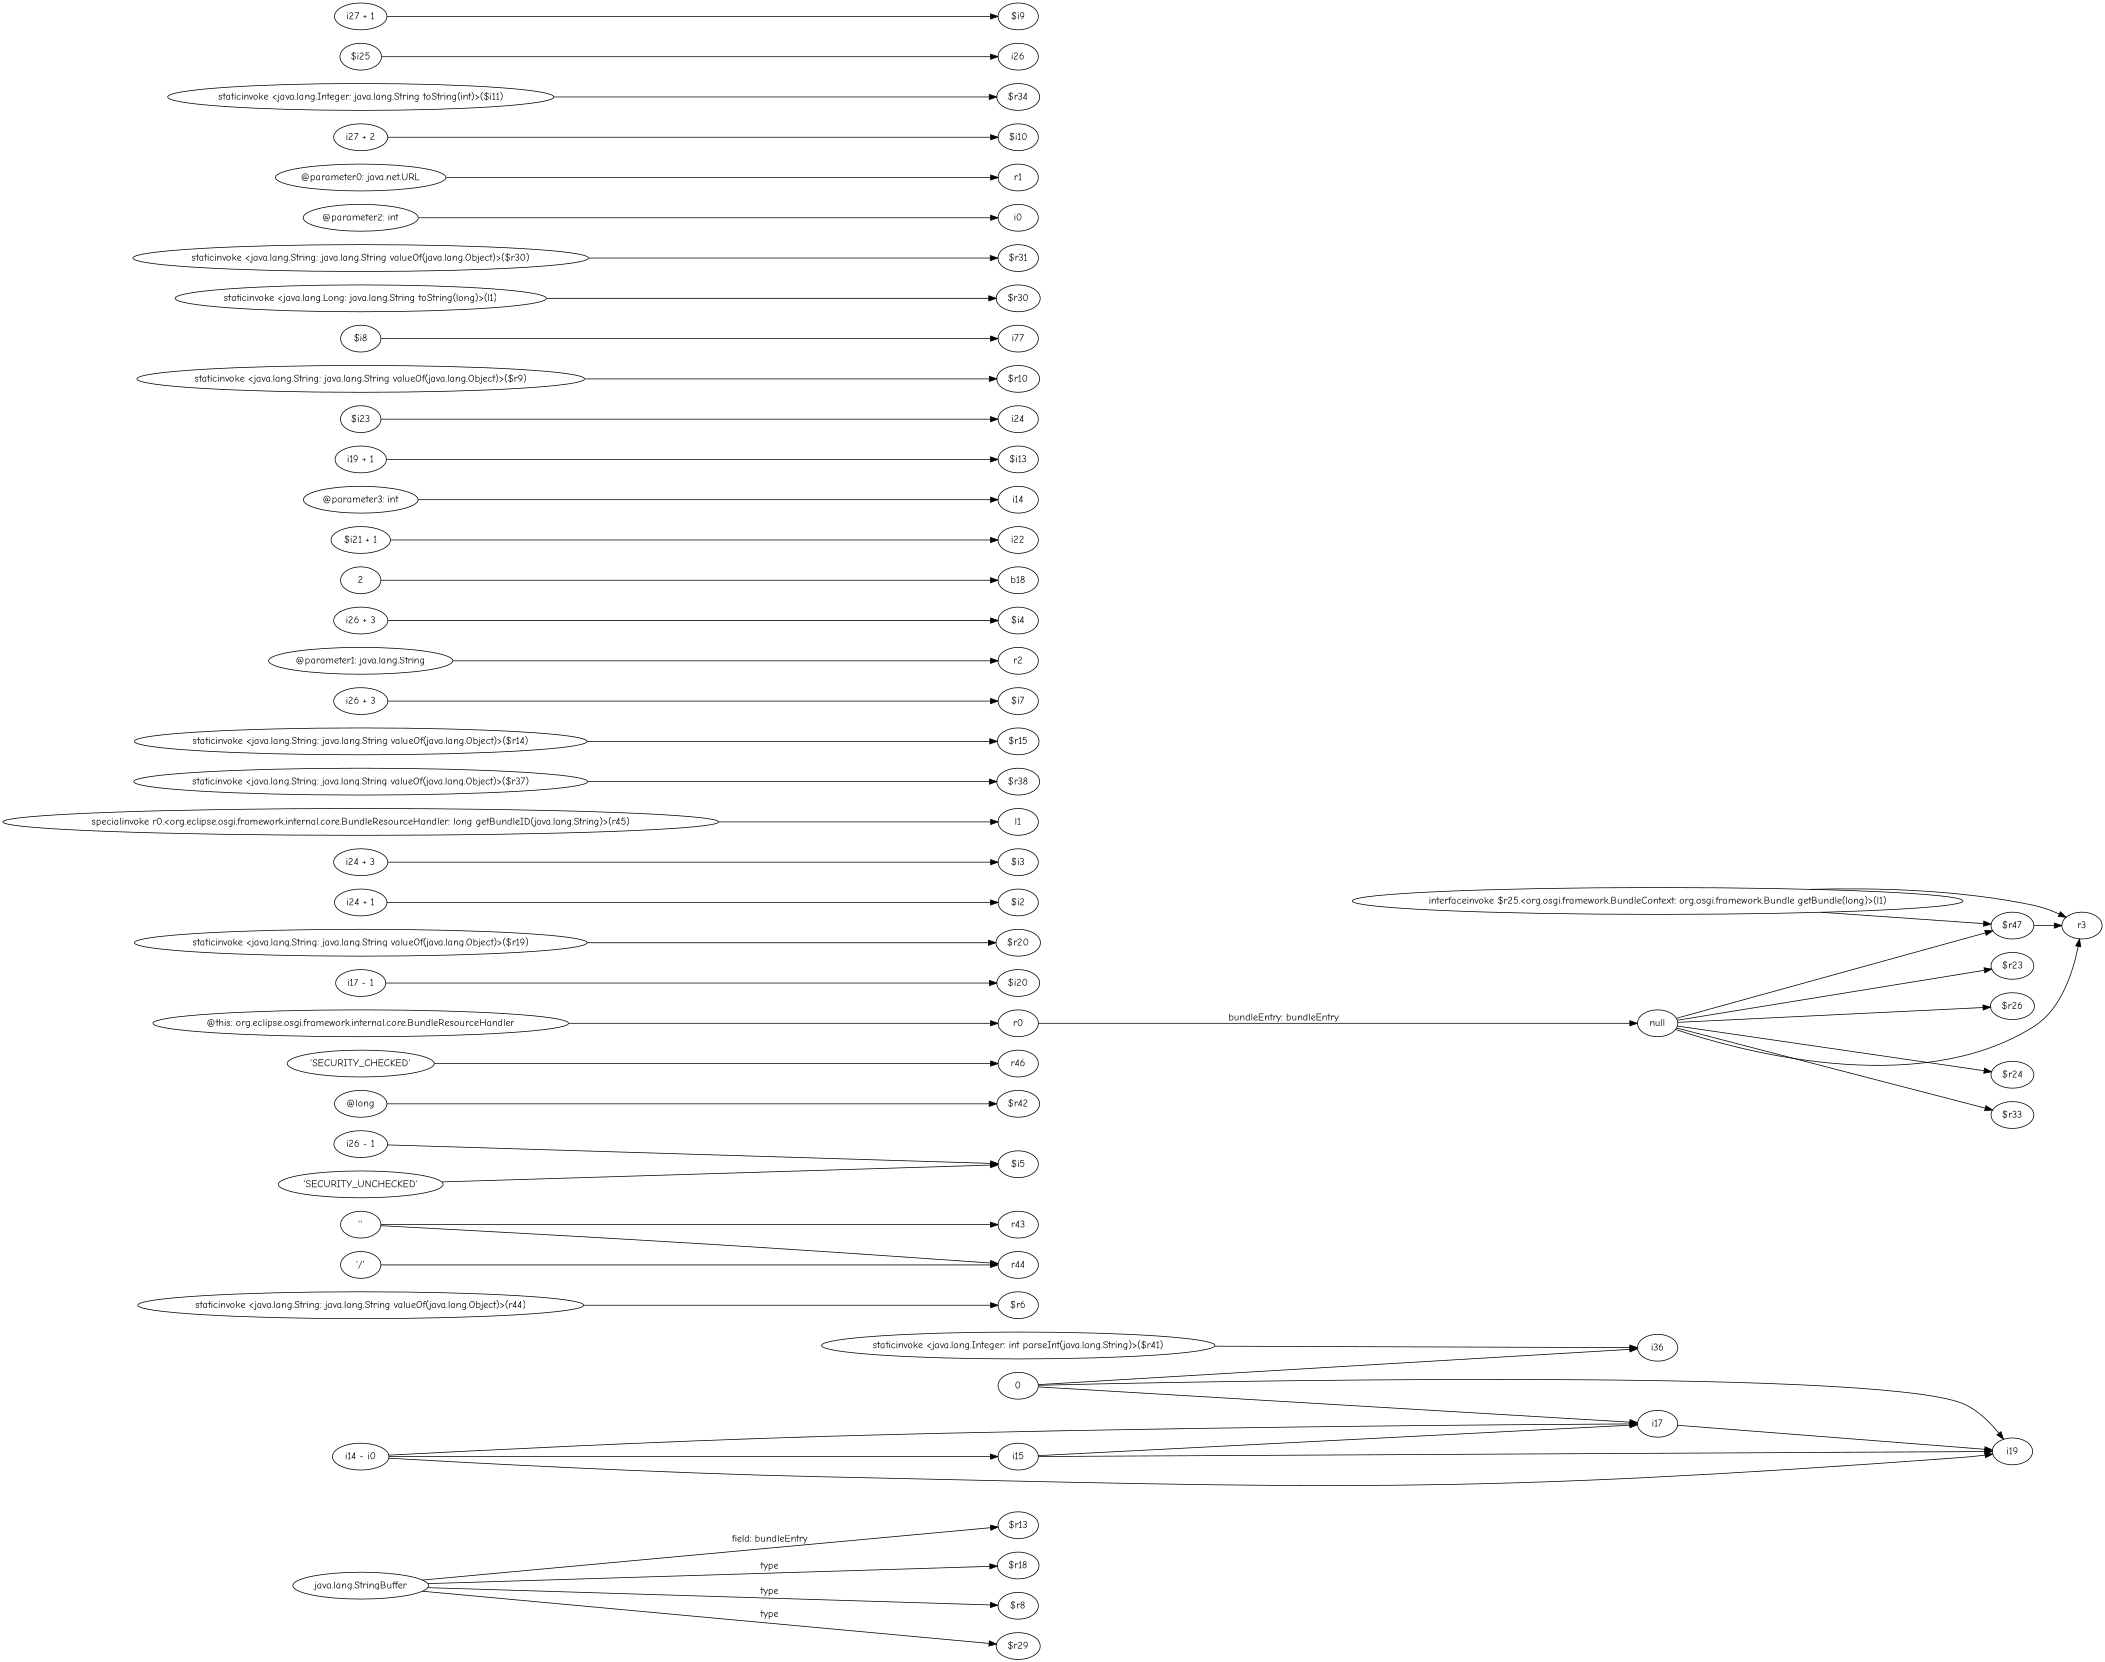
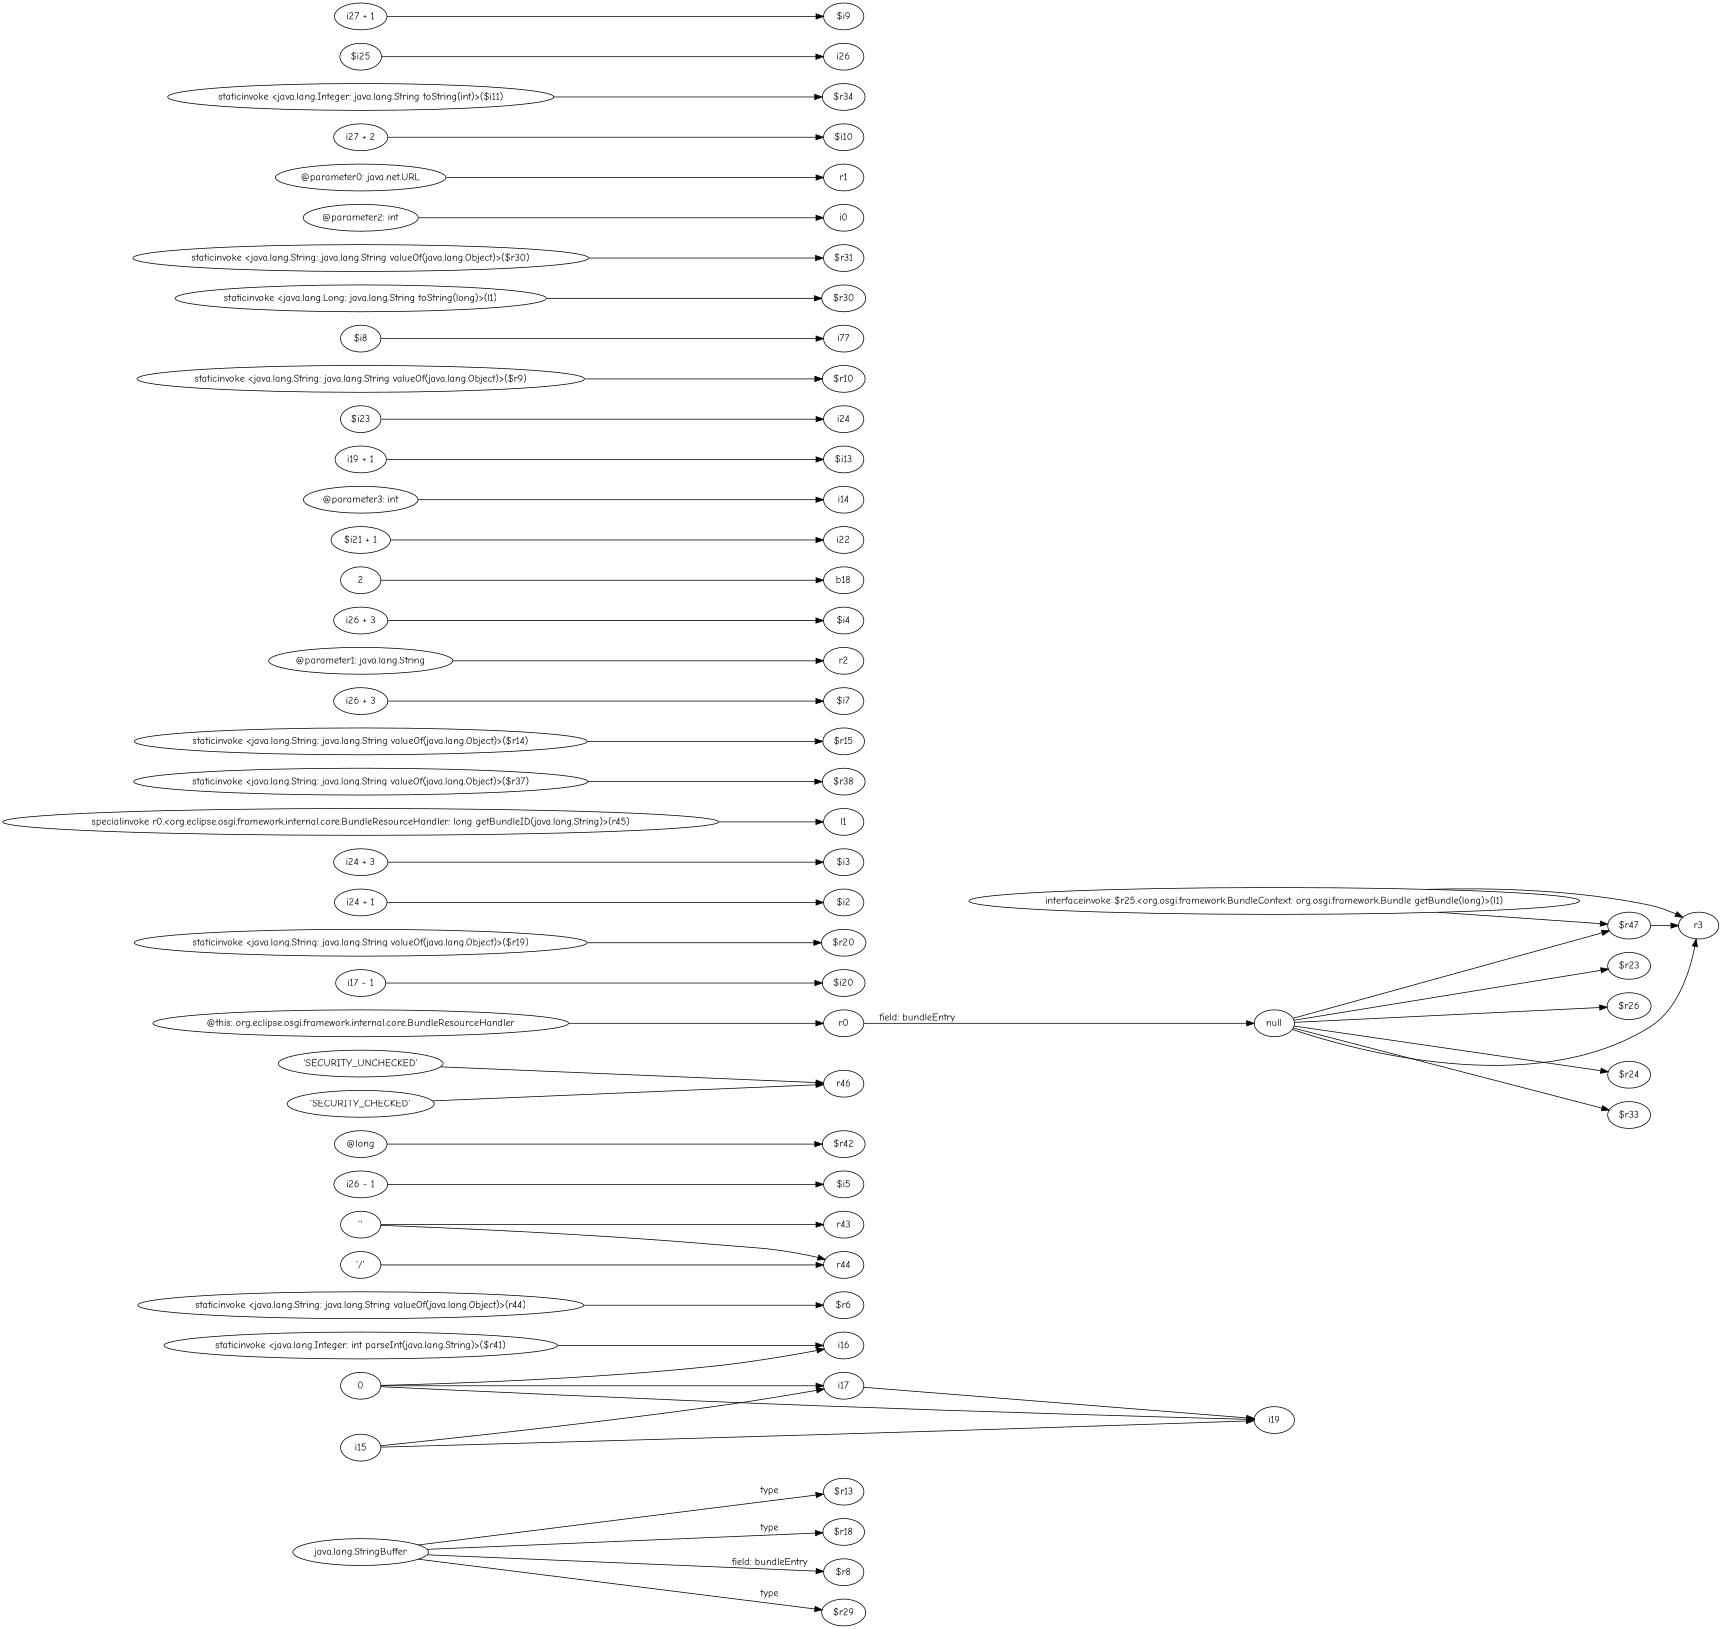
(1284, 1018) -> (917, 1018)
(716, 1173) -> (628, 1075)
(1658, 1348) -> (844, 1345)
(361, 1457) -> none
(770, 1539) -> (770, 1491)
(770, 1591) -> (770, 1562)
